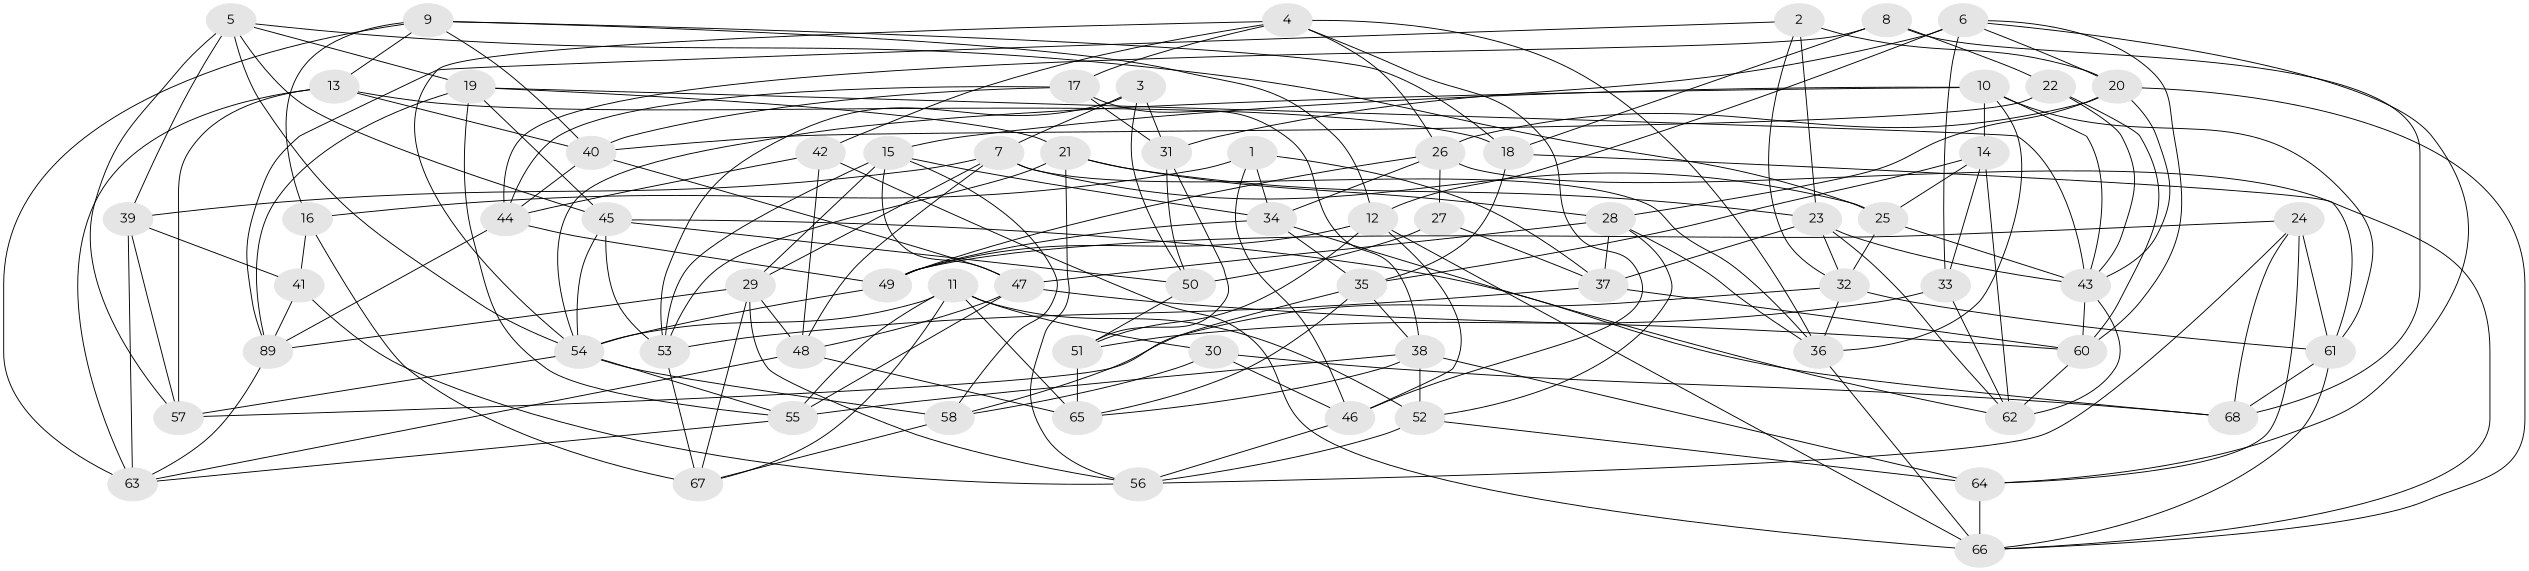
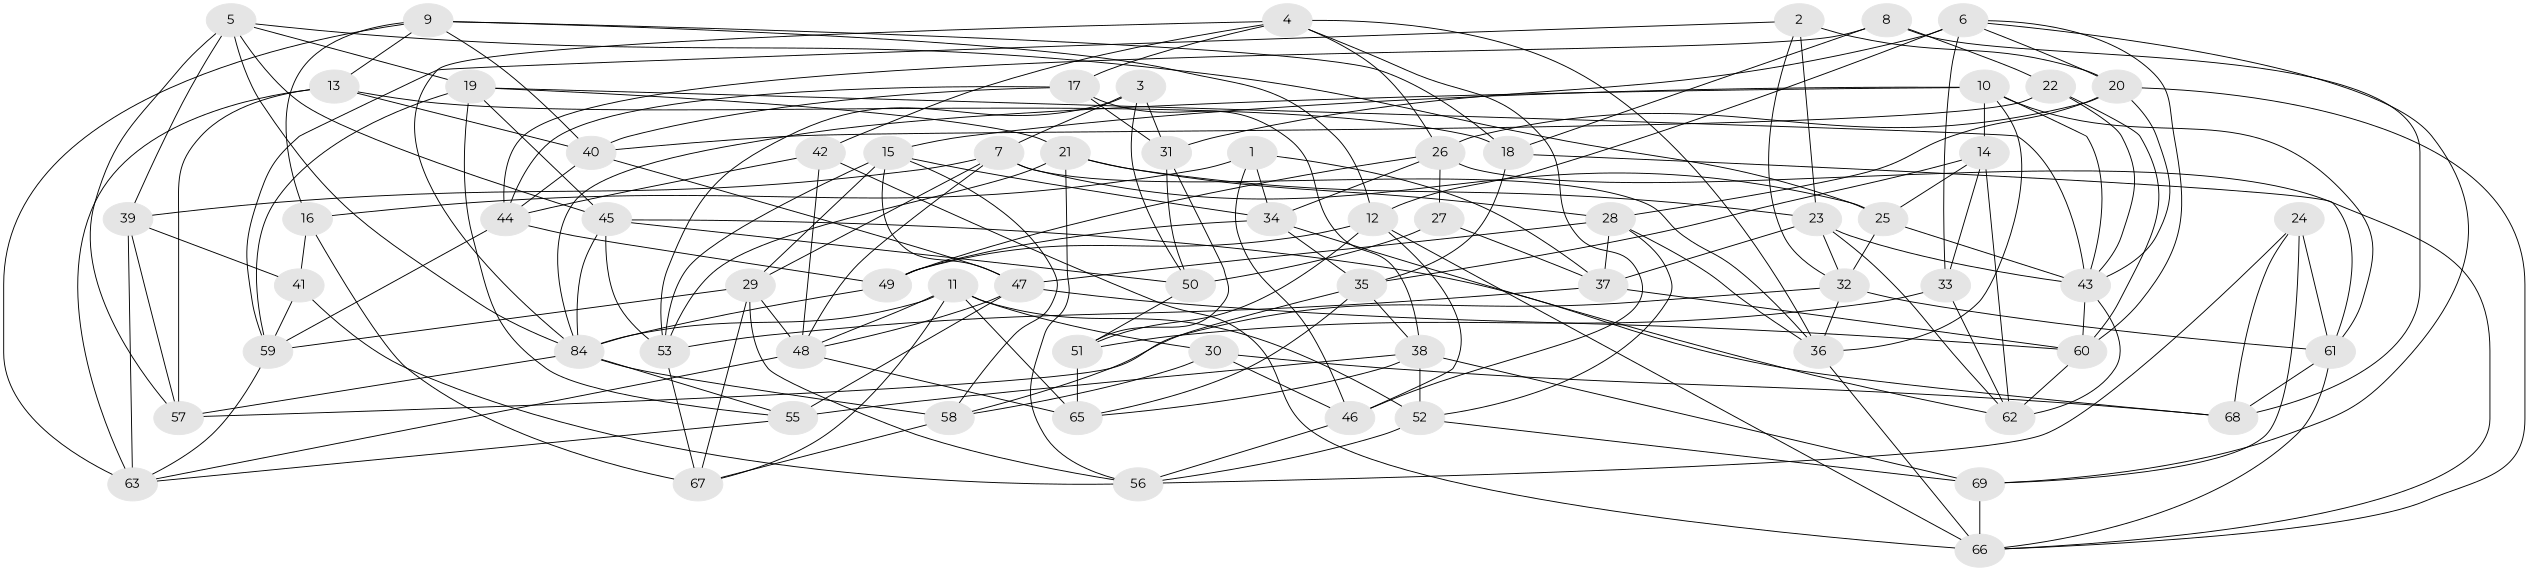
(1588, 236) -> none
(864, 343) -> (878, 320)
(268, 352) -> (268, 352)
(579, 352) -> (579, 352)
(1980, 484) -> (1980, 484)
